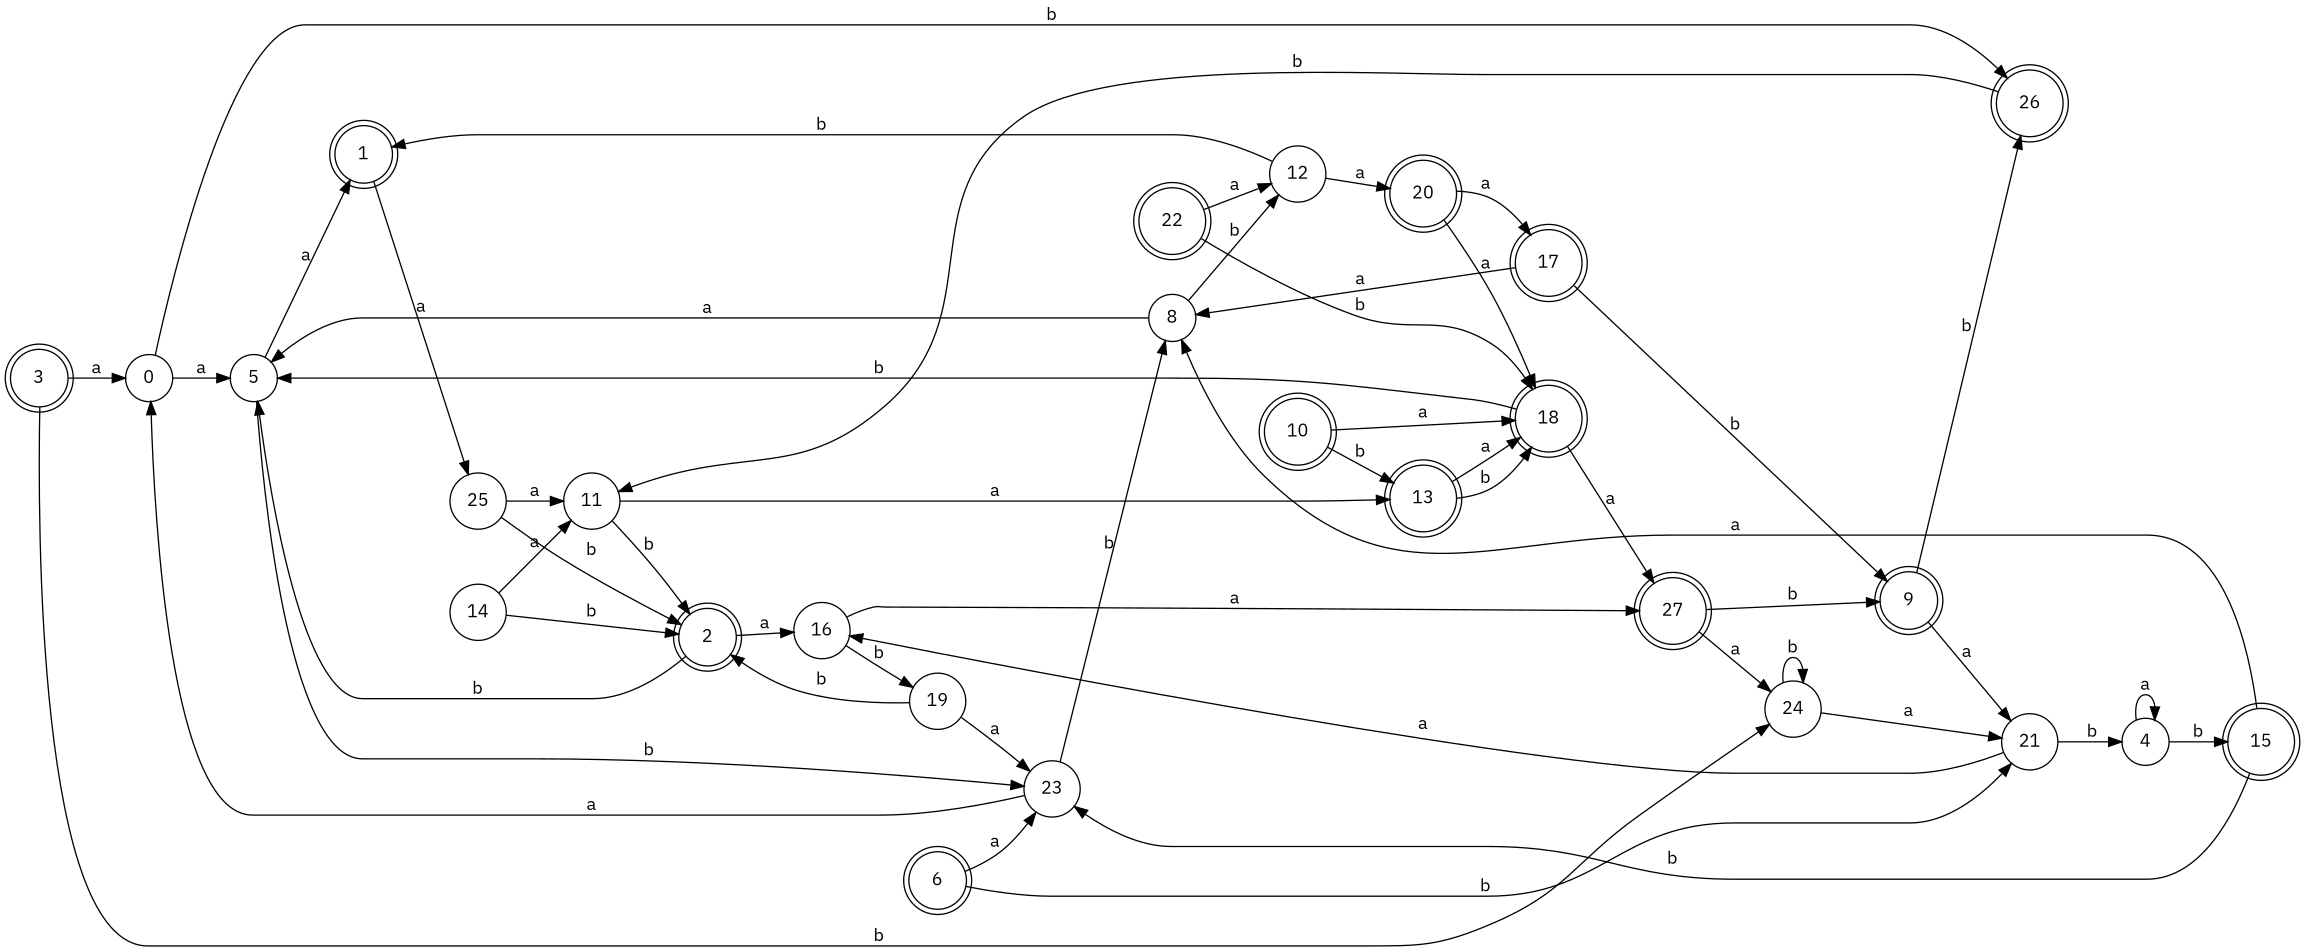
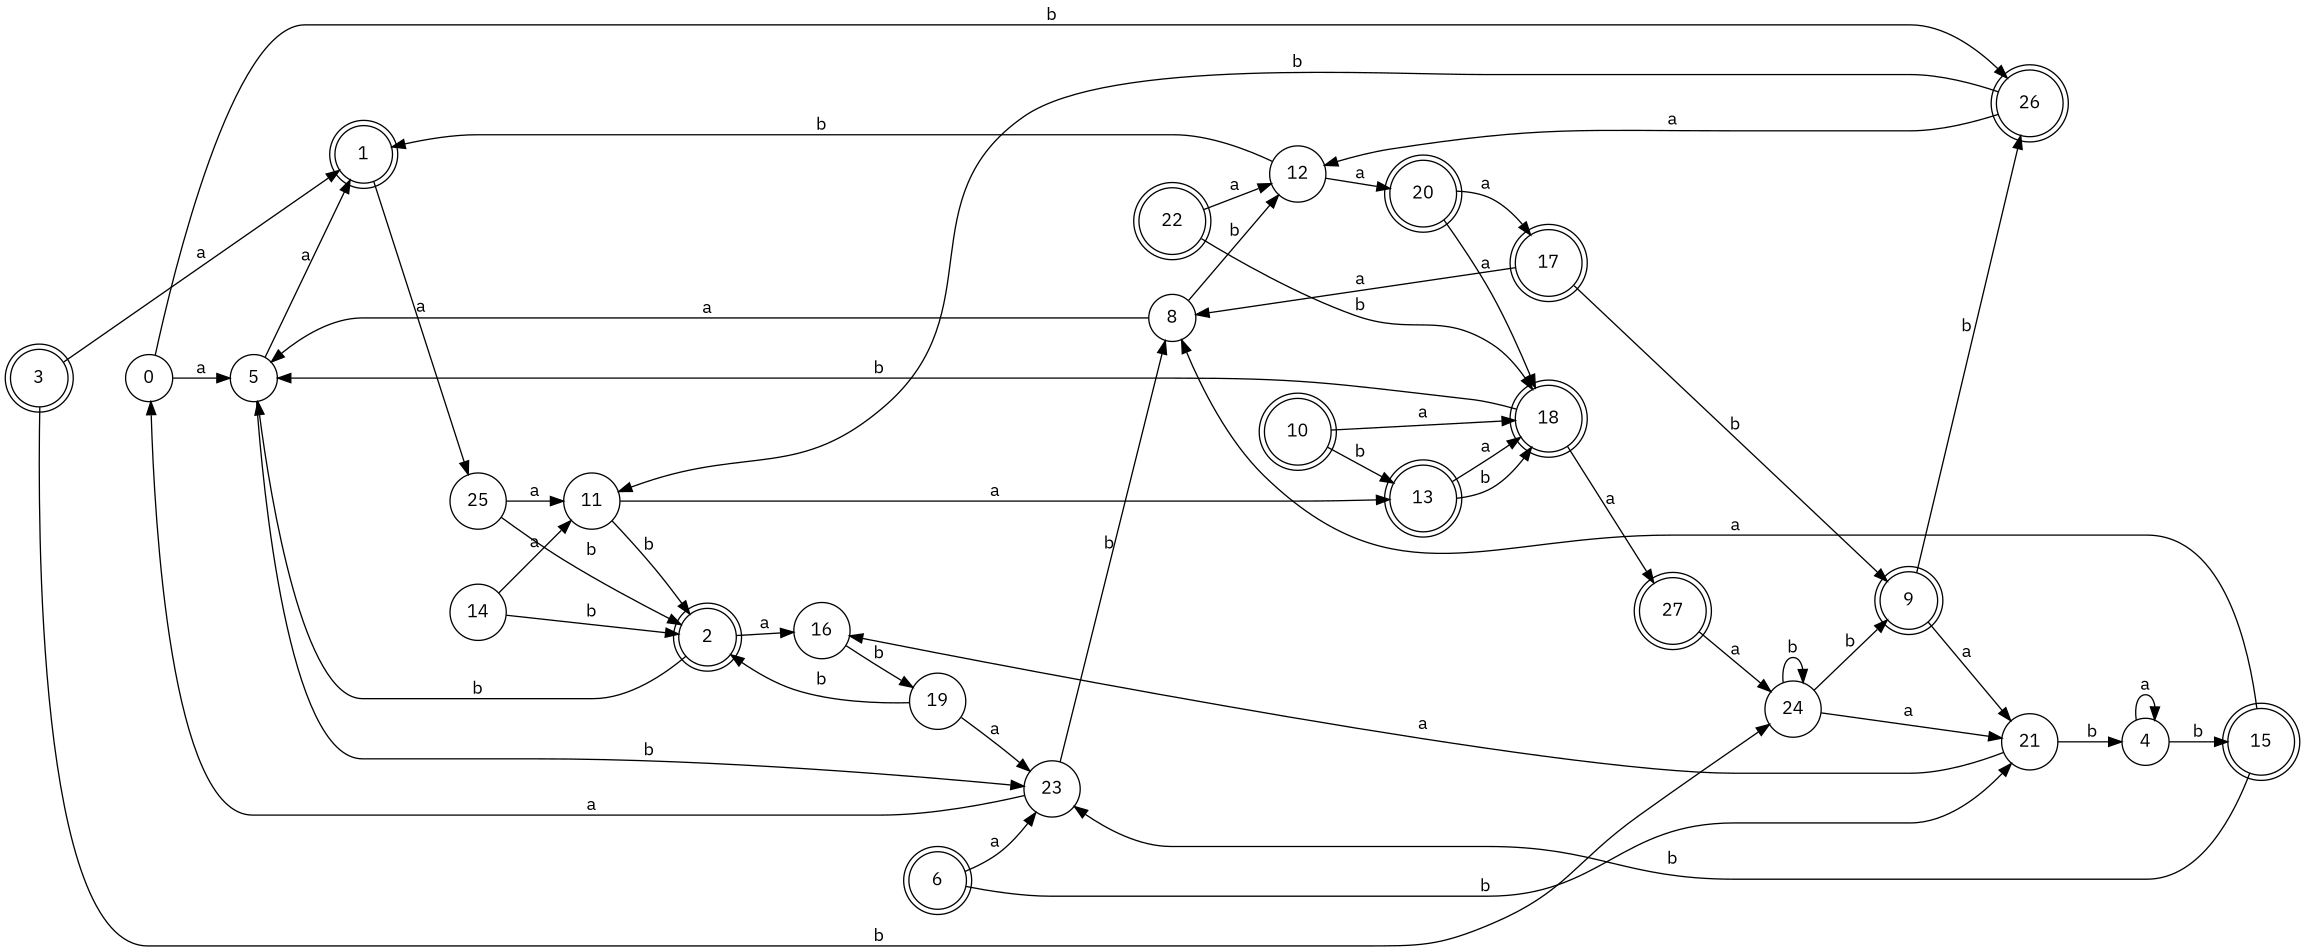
none -> (1667, 131)
(90, 378) -> (196, 270)
(1787, 606) -> (1846, 660)
(1236, 608) -> none
